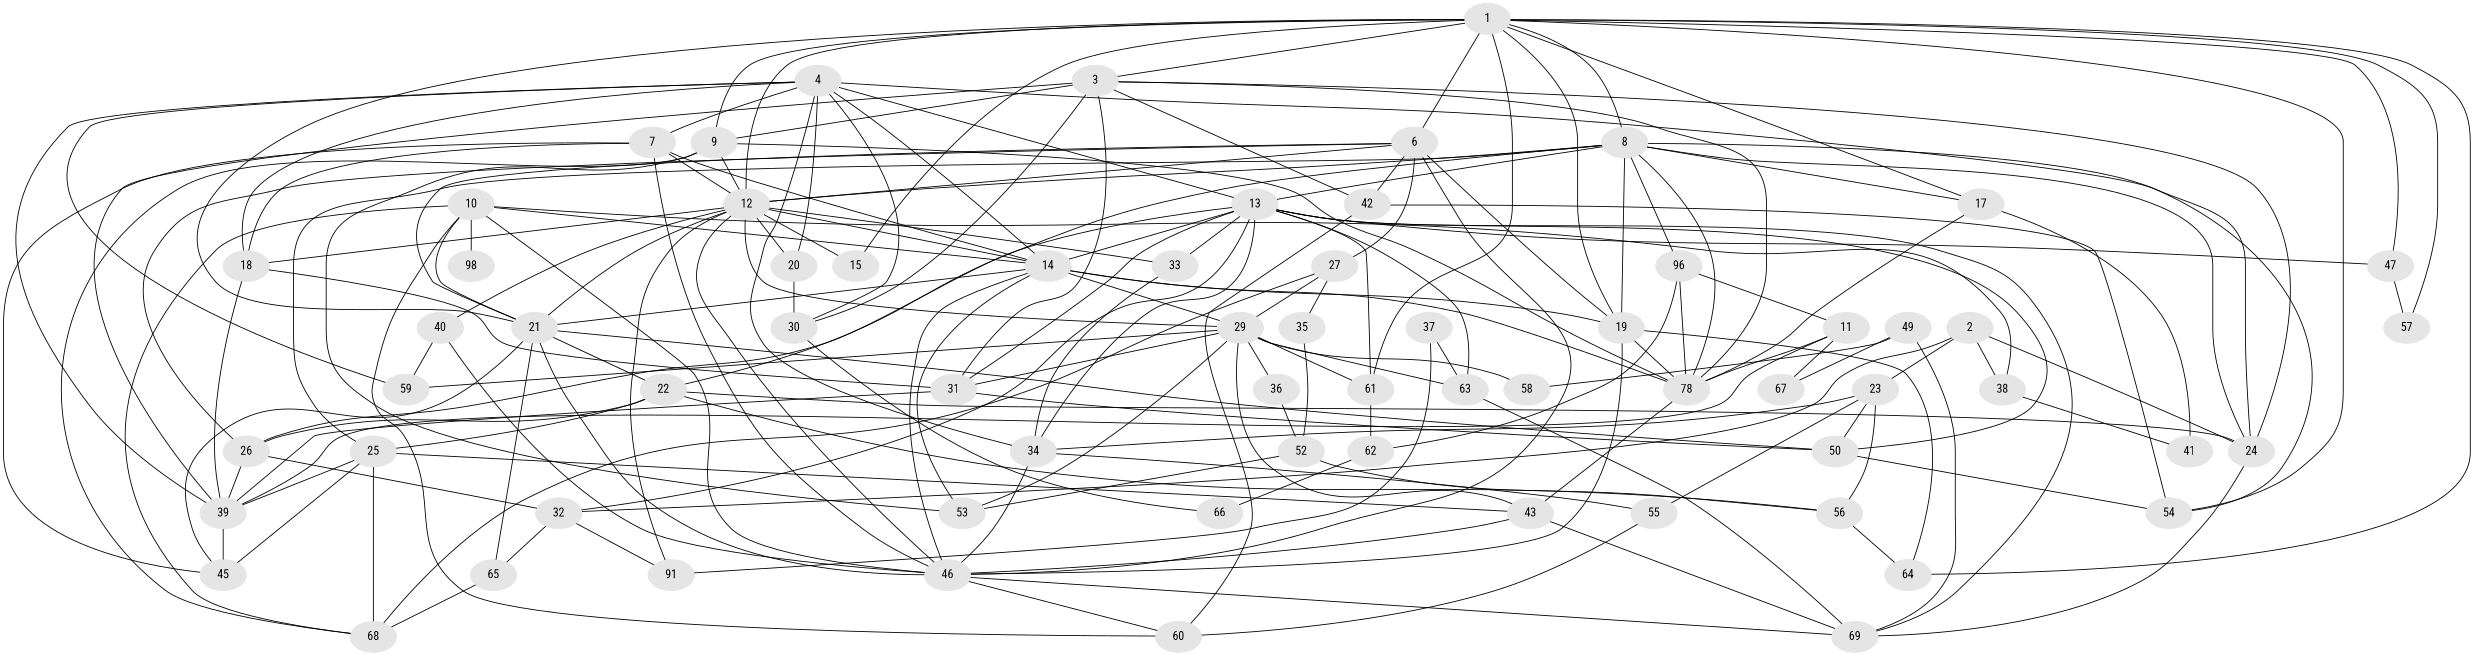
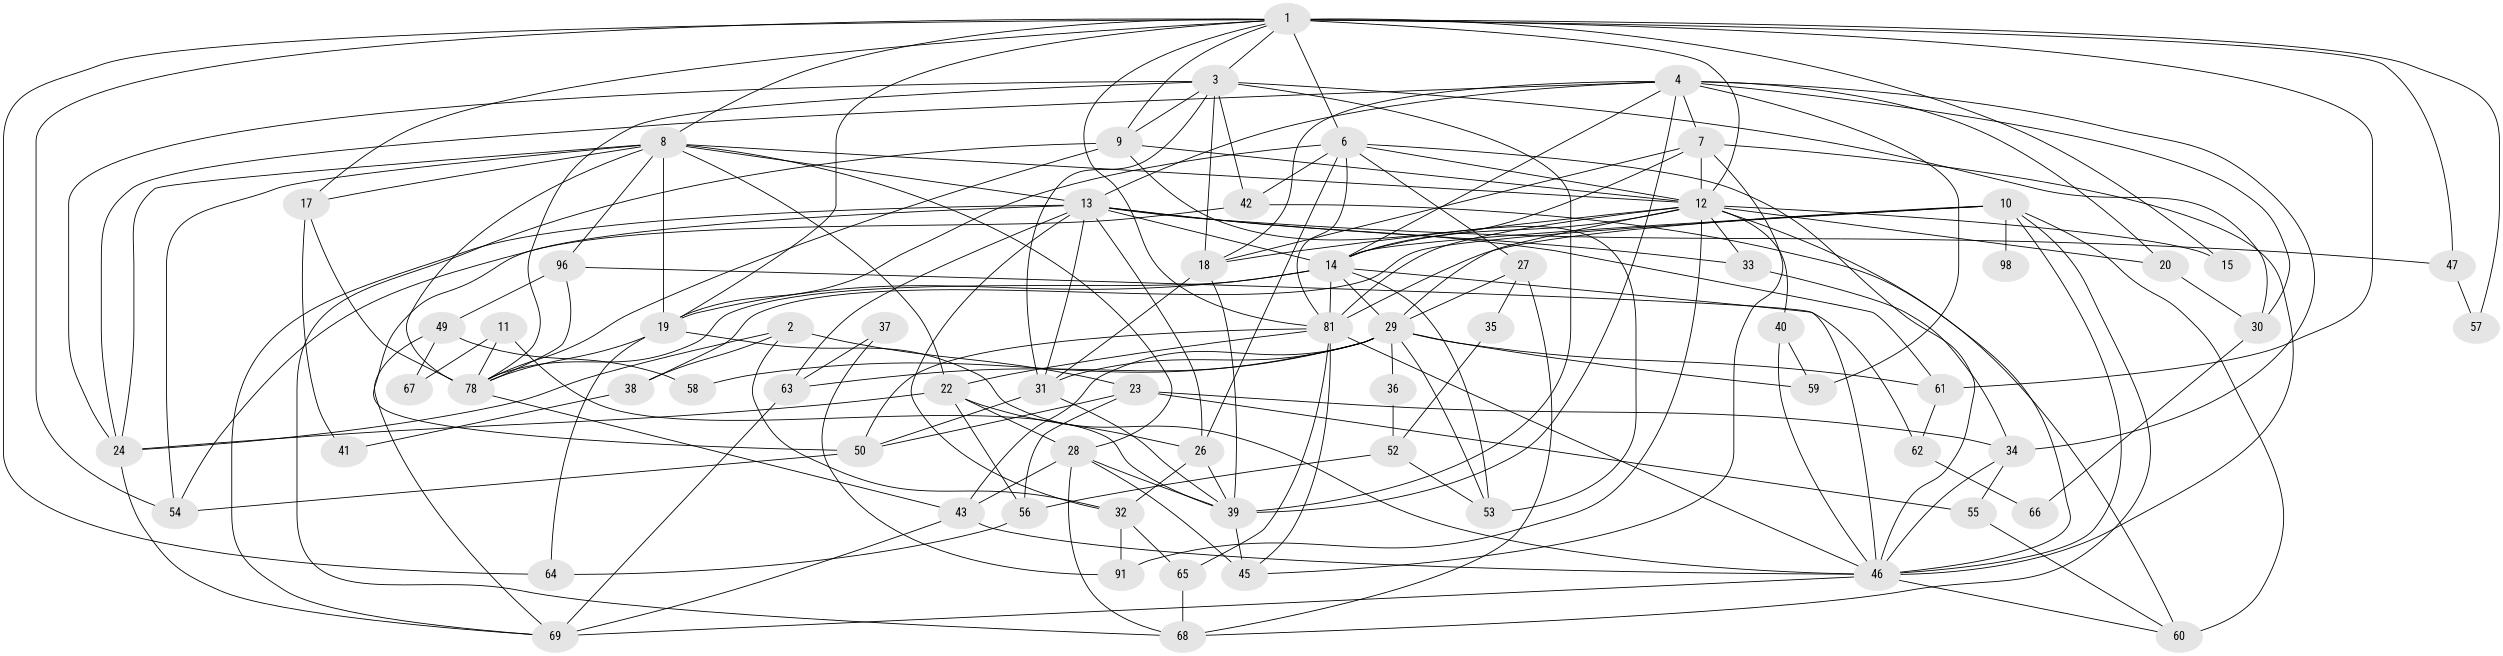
none -> (1210, 169)
(1756, 295) -> (502, 297)
(1146, 314) -> none
(535, 328) -> (1330, 328)
(373, 451) -> (1074, 451)
